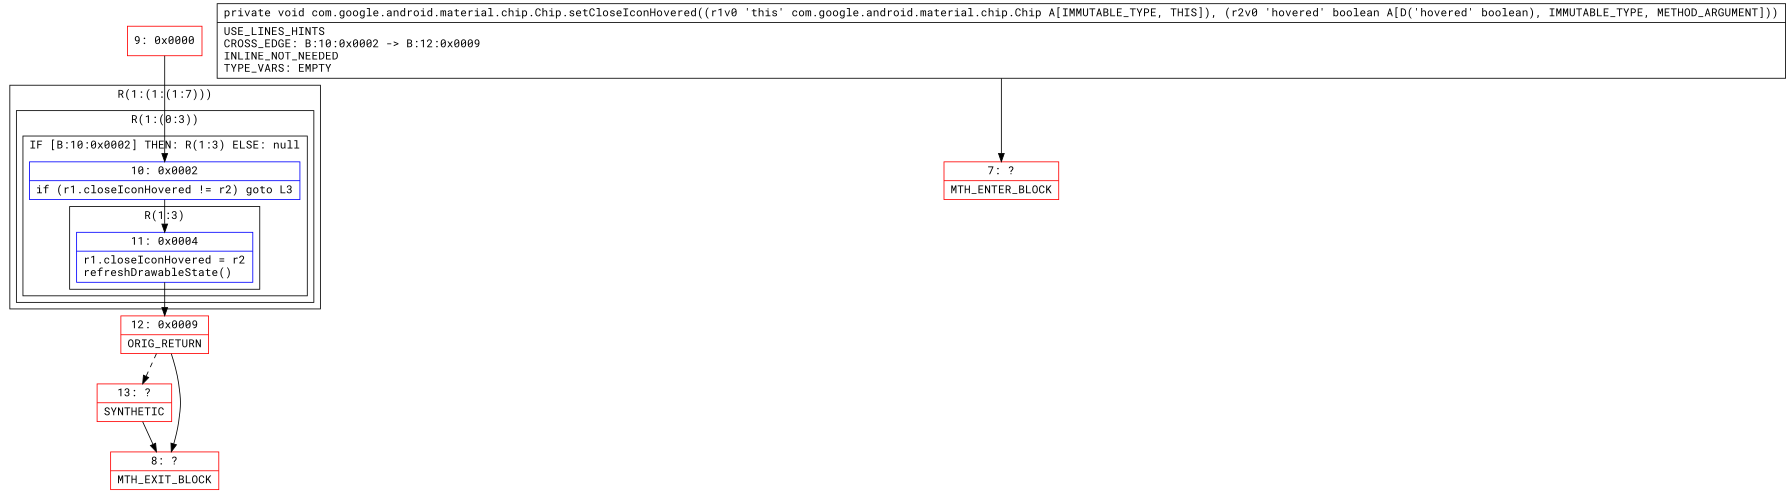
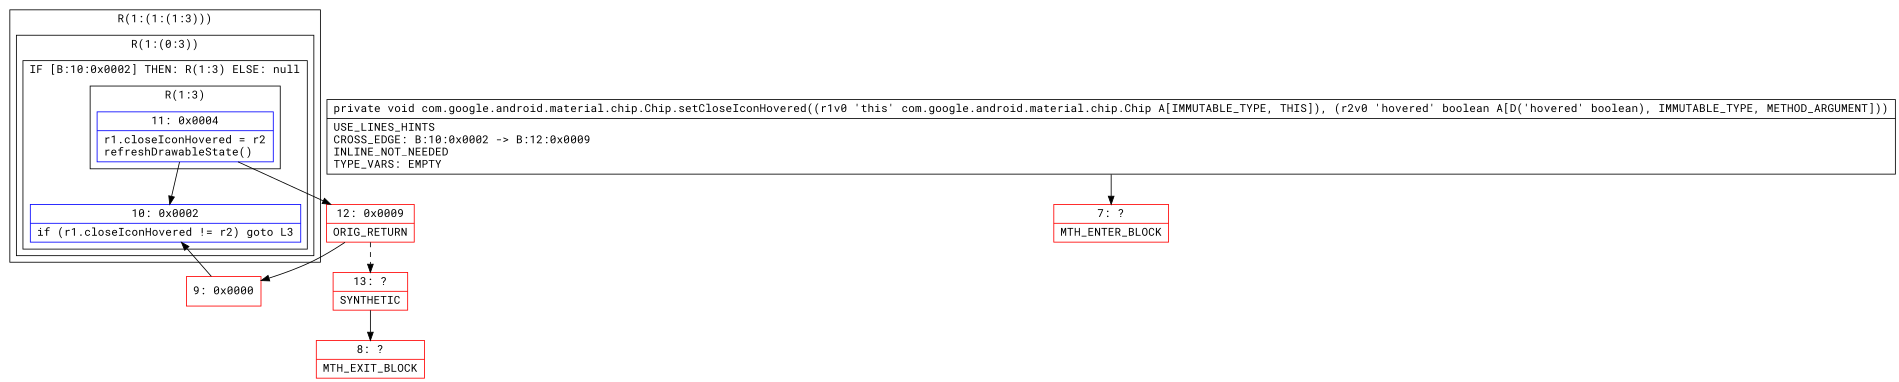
(165, 95) -> (165, 19)
(165, 212) -> (176, 179)
(180, 399) -> (299, 267)
